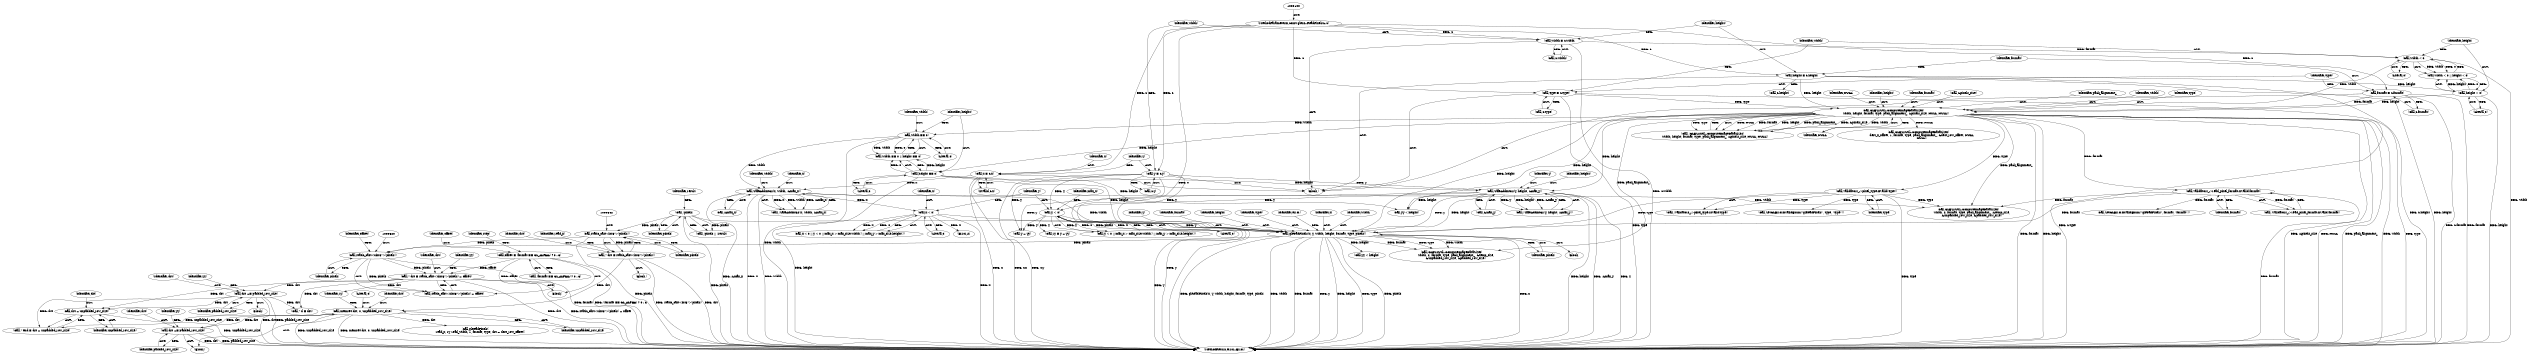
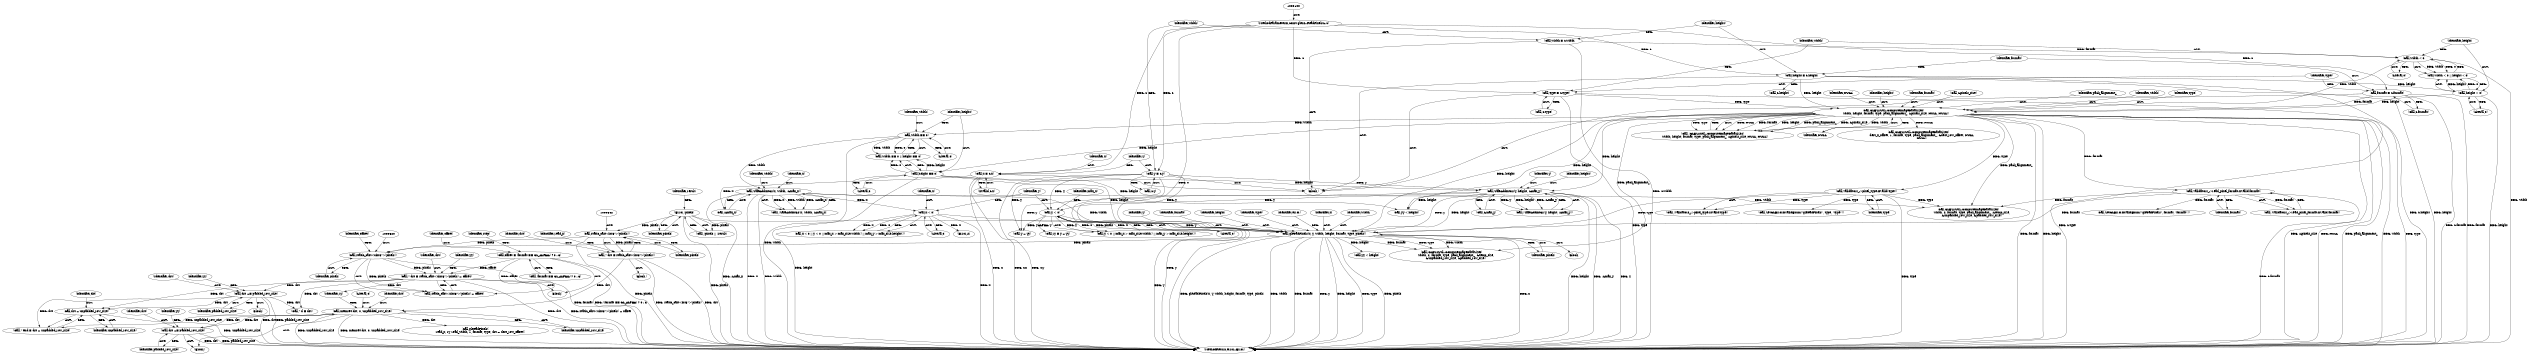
(1433, 33) -> none
(1557, 58) -> none
(889, 183) -> (837, 182)
(684, 213) -> (684, 213)
(1045, 225) -> (1045, 225)
(2270, 277) -> (2270, 277)
